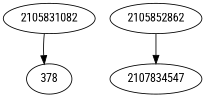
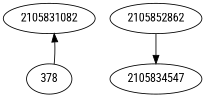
(44, 45) -> (55, 53)
(156, 79) -> (156, 79)
